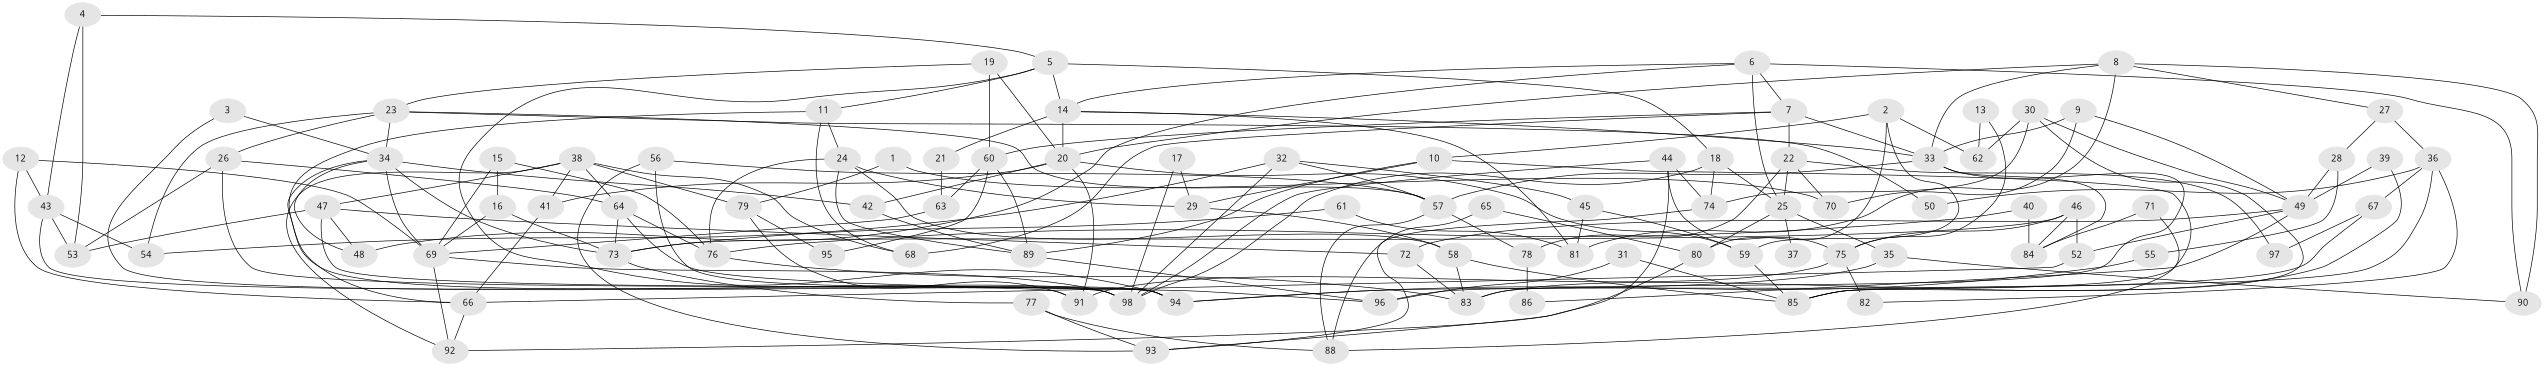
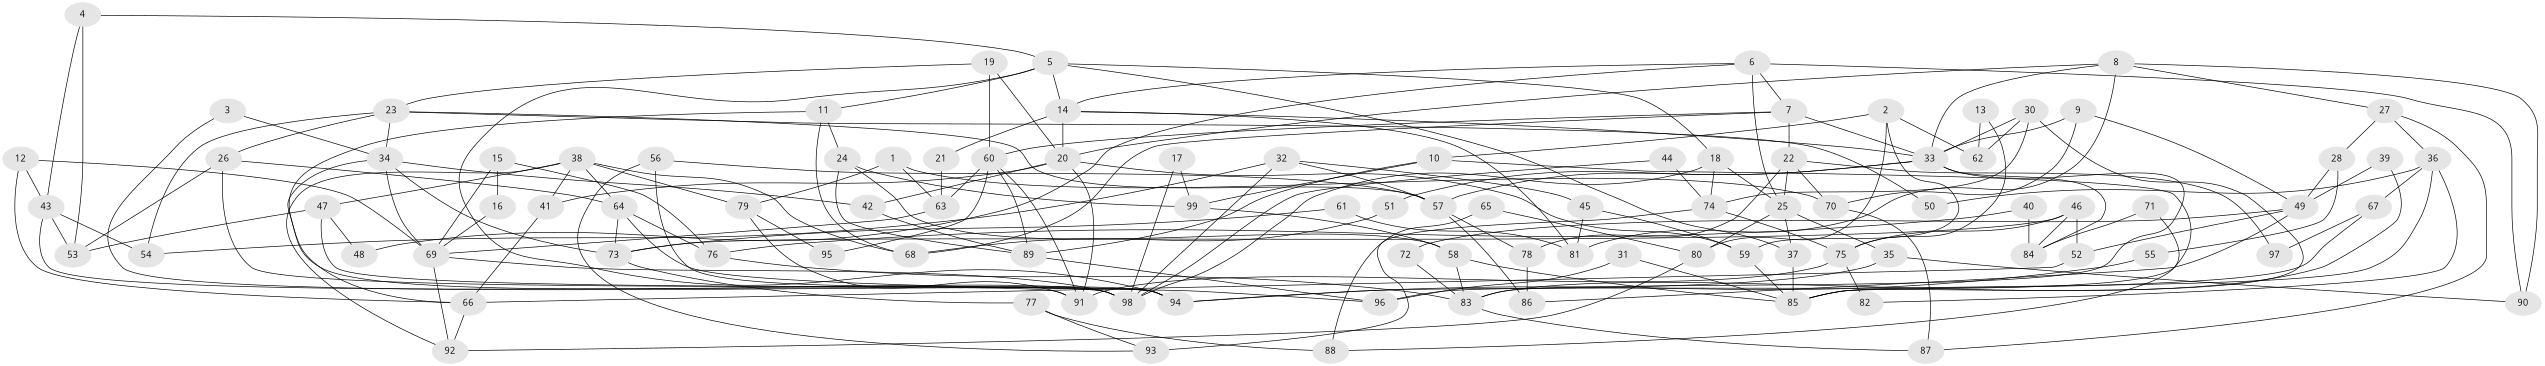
none -> (1430, 132)
(2163, 164) -> (1985, 132)
(745, 176) -> none
none -> (921, 187)
(1192, 207) -> (1192, 207)
none -> (1390, 207)
(298, 219) -> none
none -> (1044, 222)
(546, 229) -> none
(681, 229) -> none
(1728, 239) -> (1772, 227)
(1333, 244) -> (1486, 253)
none -> (1793, 279)
(1465, 325) -> none
none -> (1926, 351)
